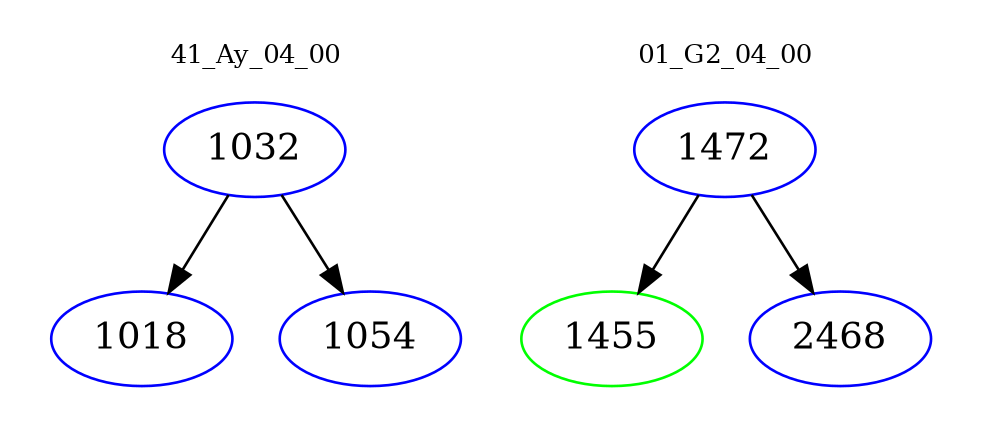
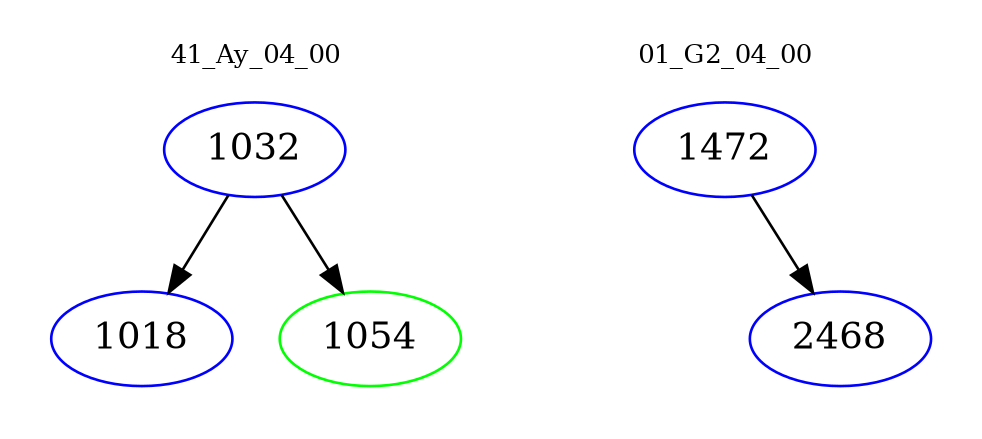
(370, 339) -> (370, 339)
(612, 339) -> none
